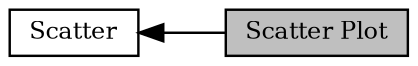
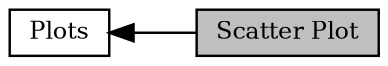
(74, 33) -> (59, 33)
